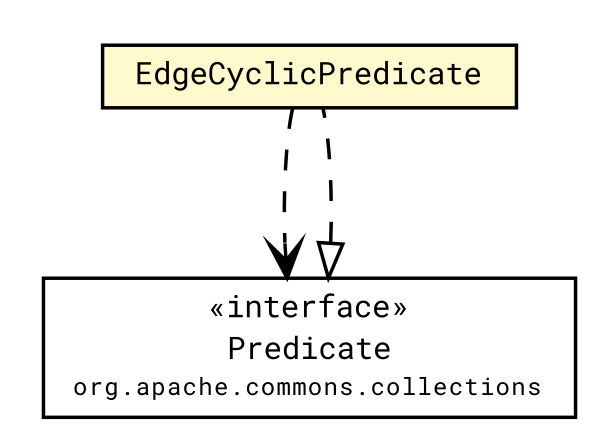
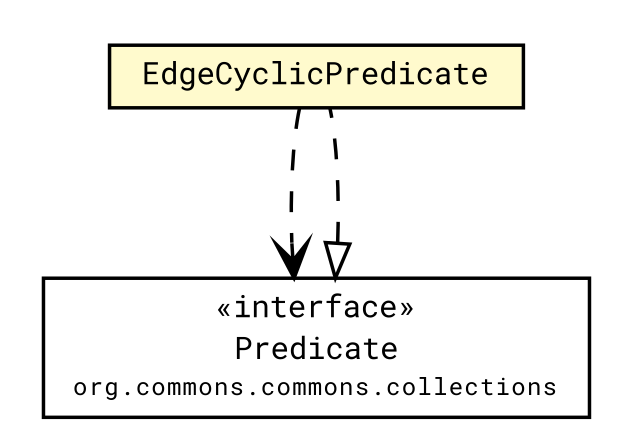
(310, 388) -> (316, 388)
